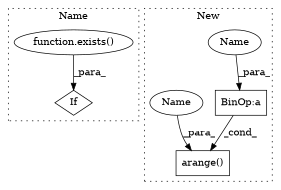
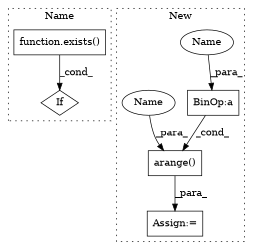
(74, 42) -> (60, 42)
(90, 73) -> (76, 73)
none -> (175, 224)
